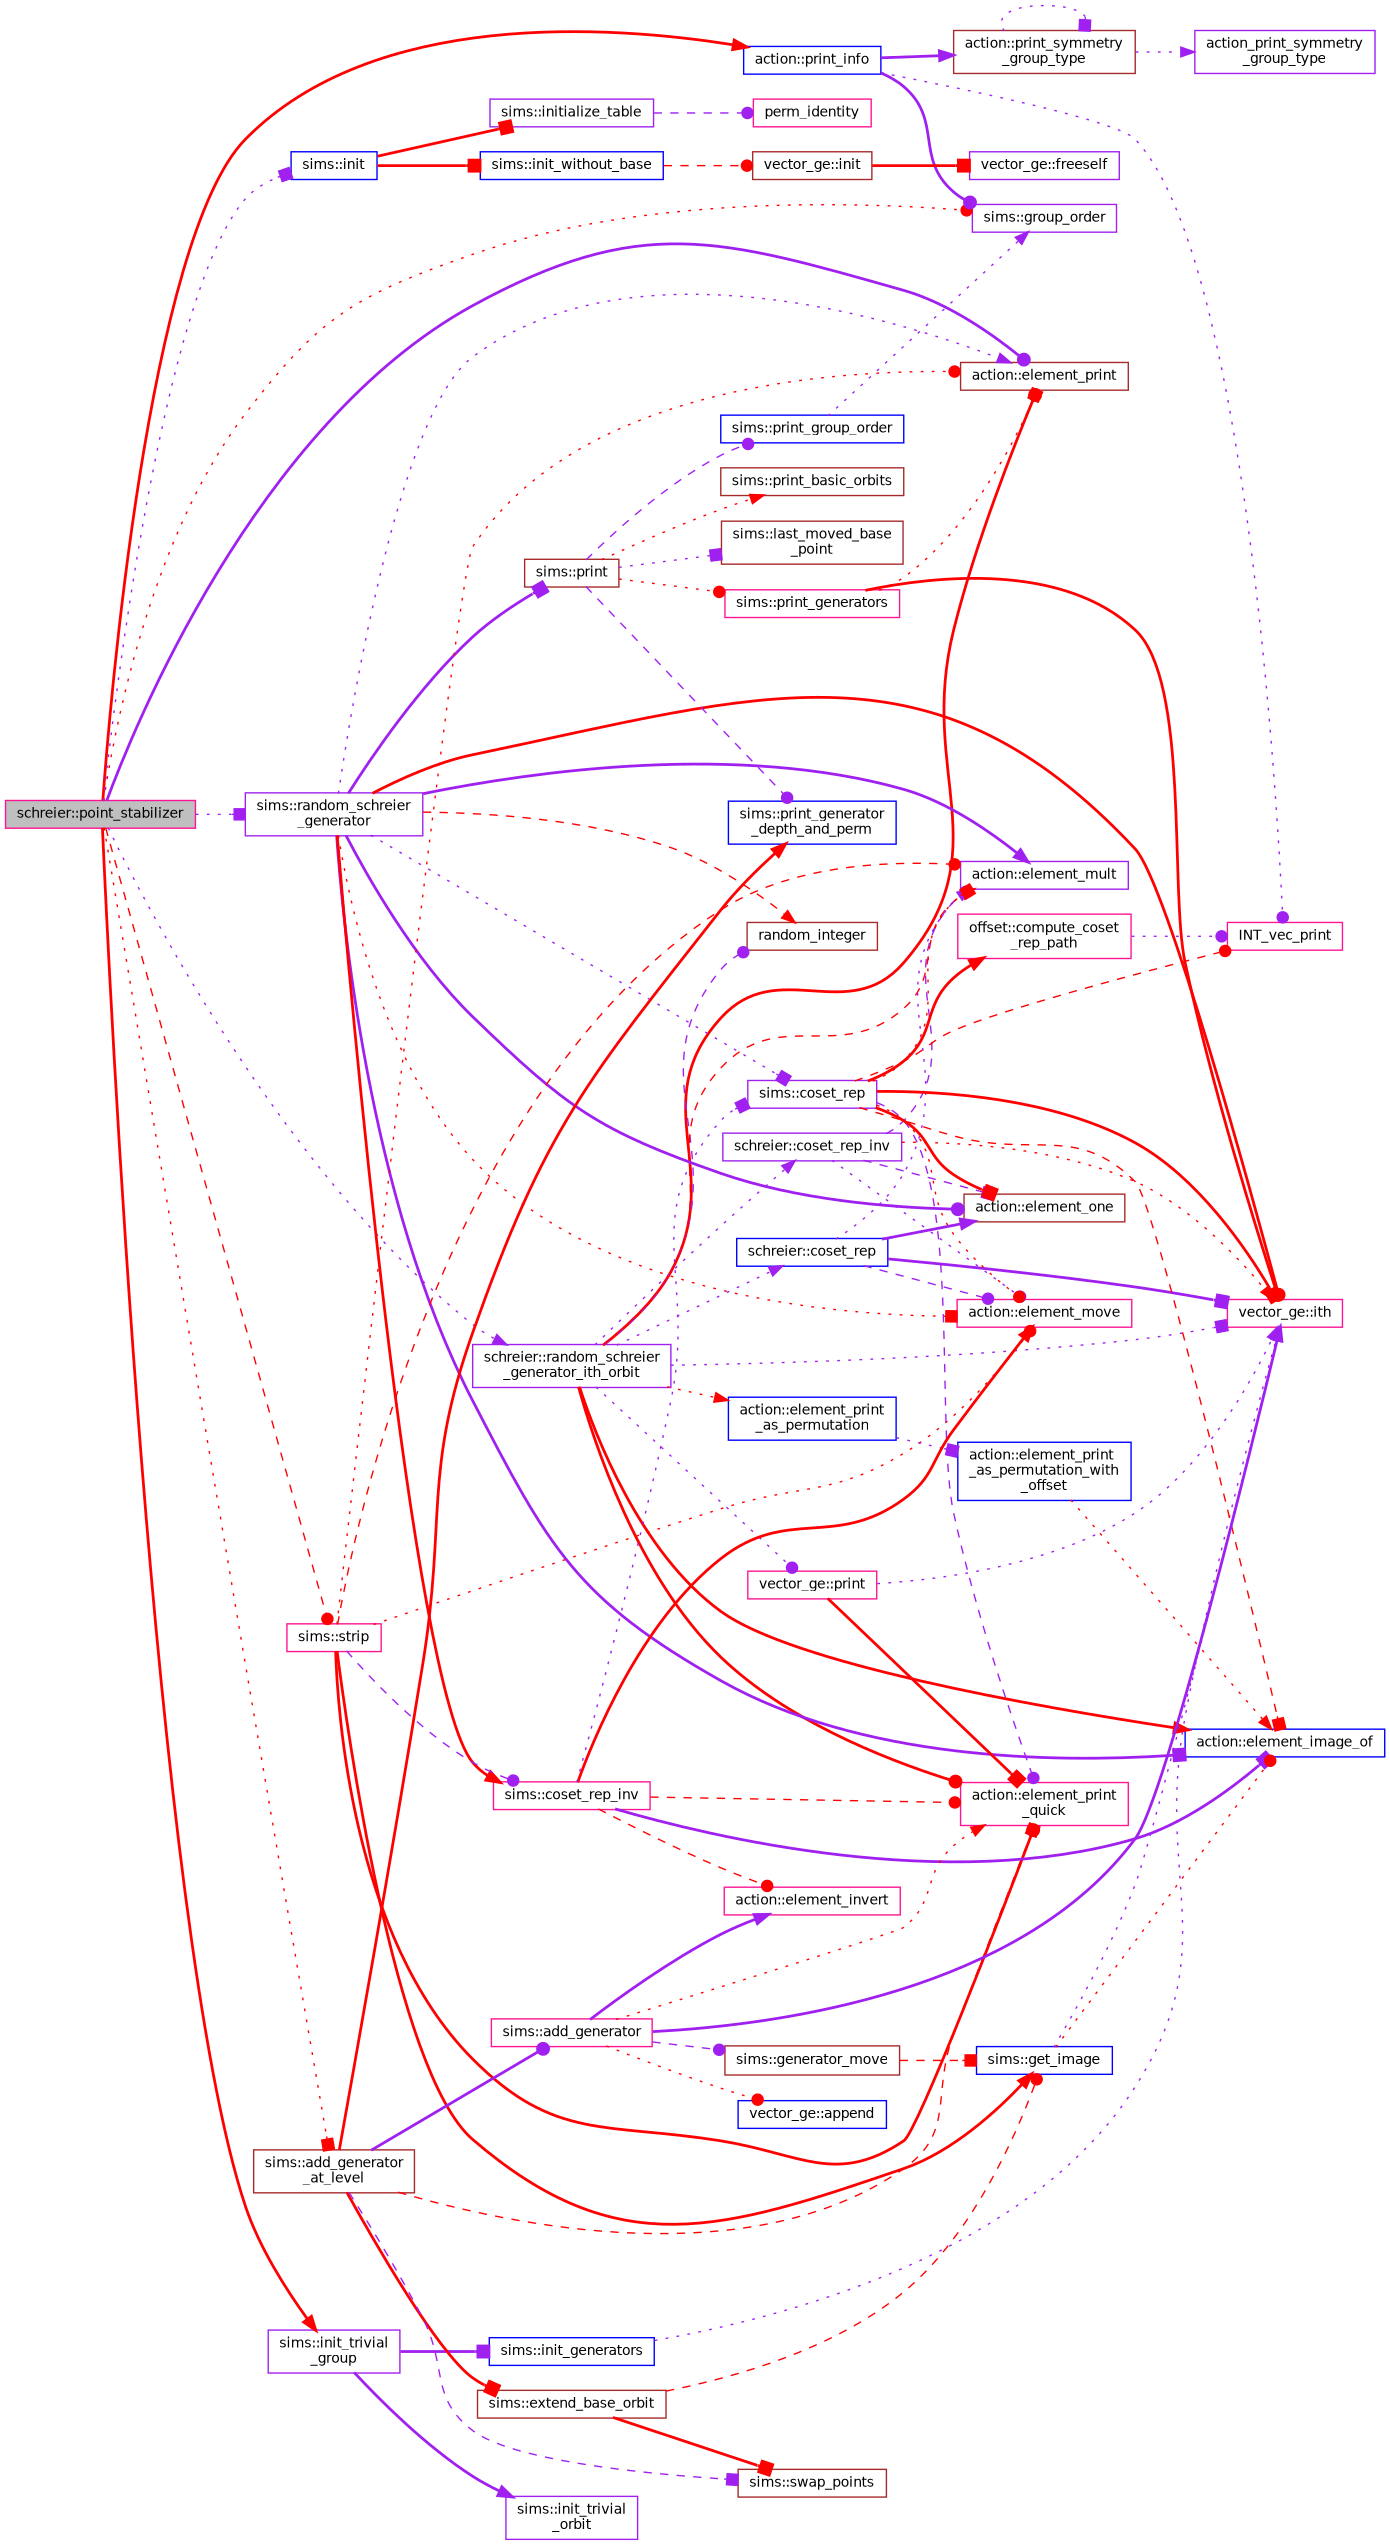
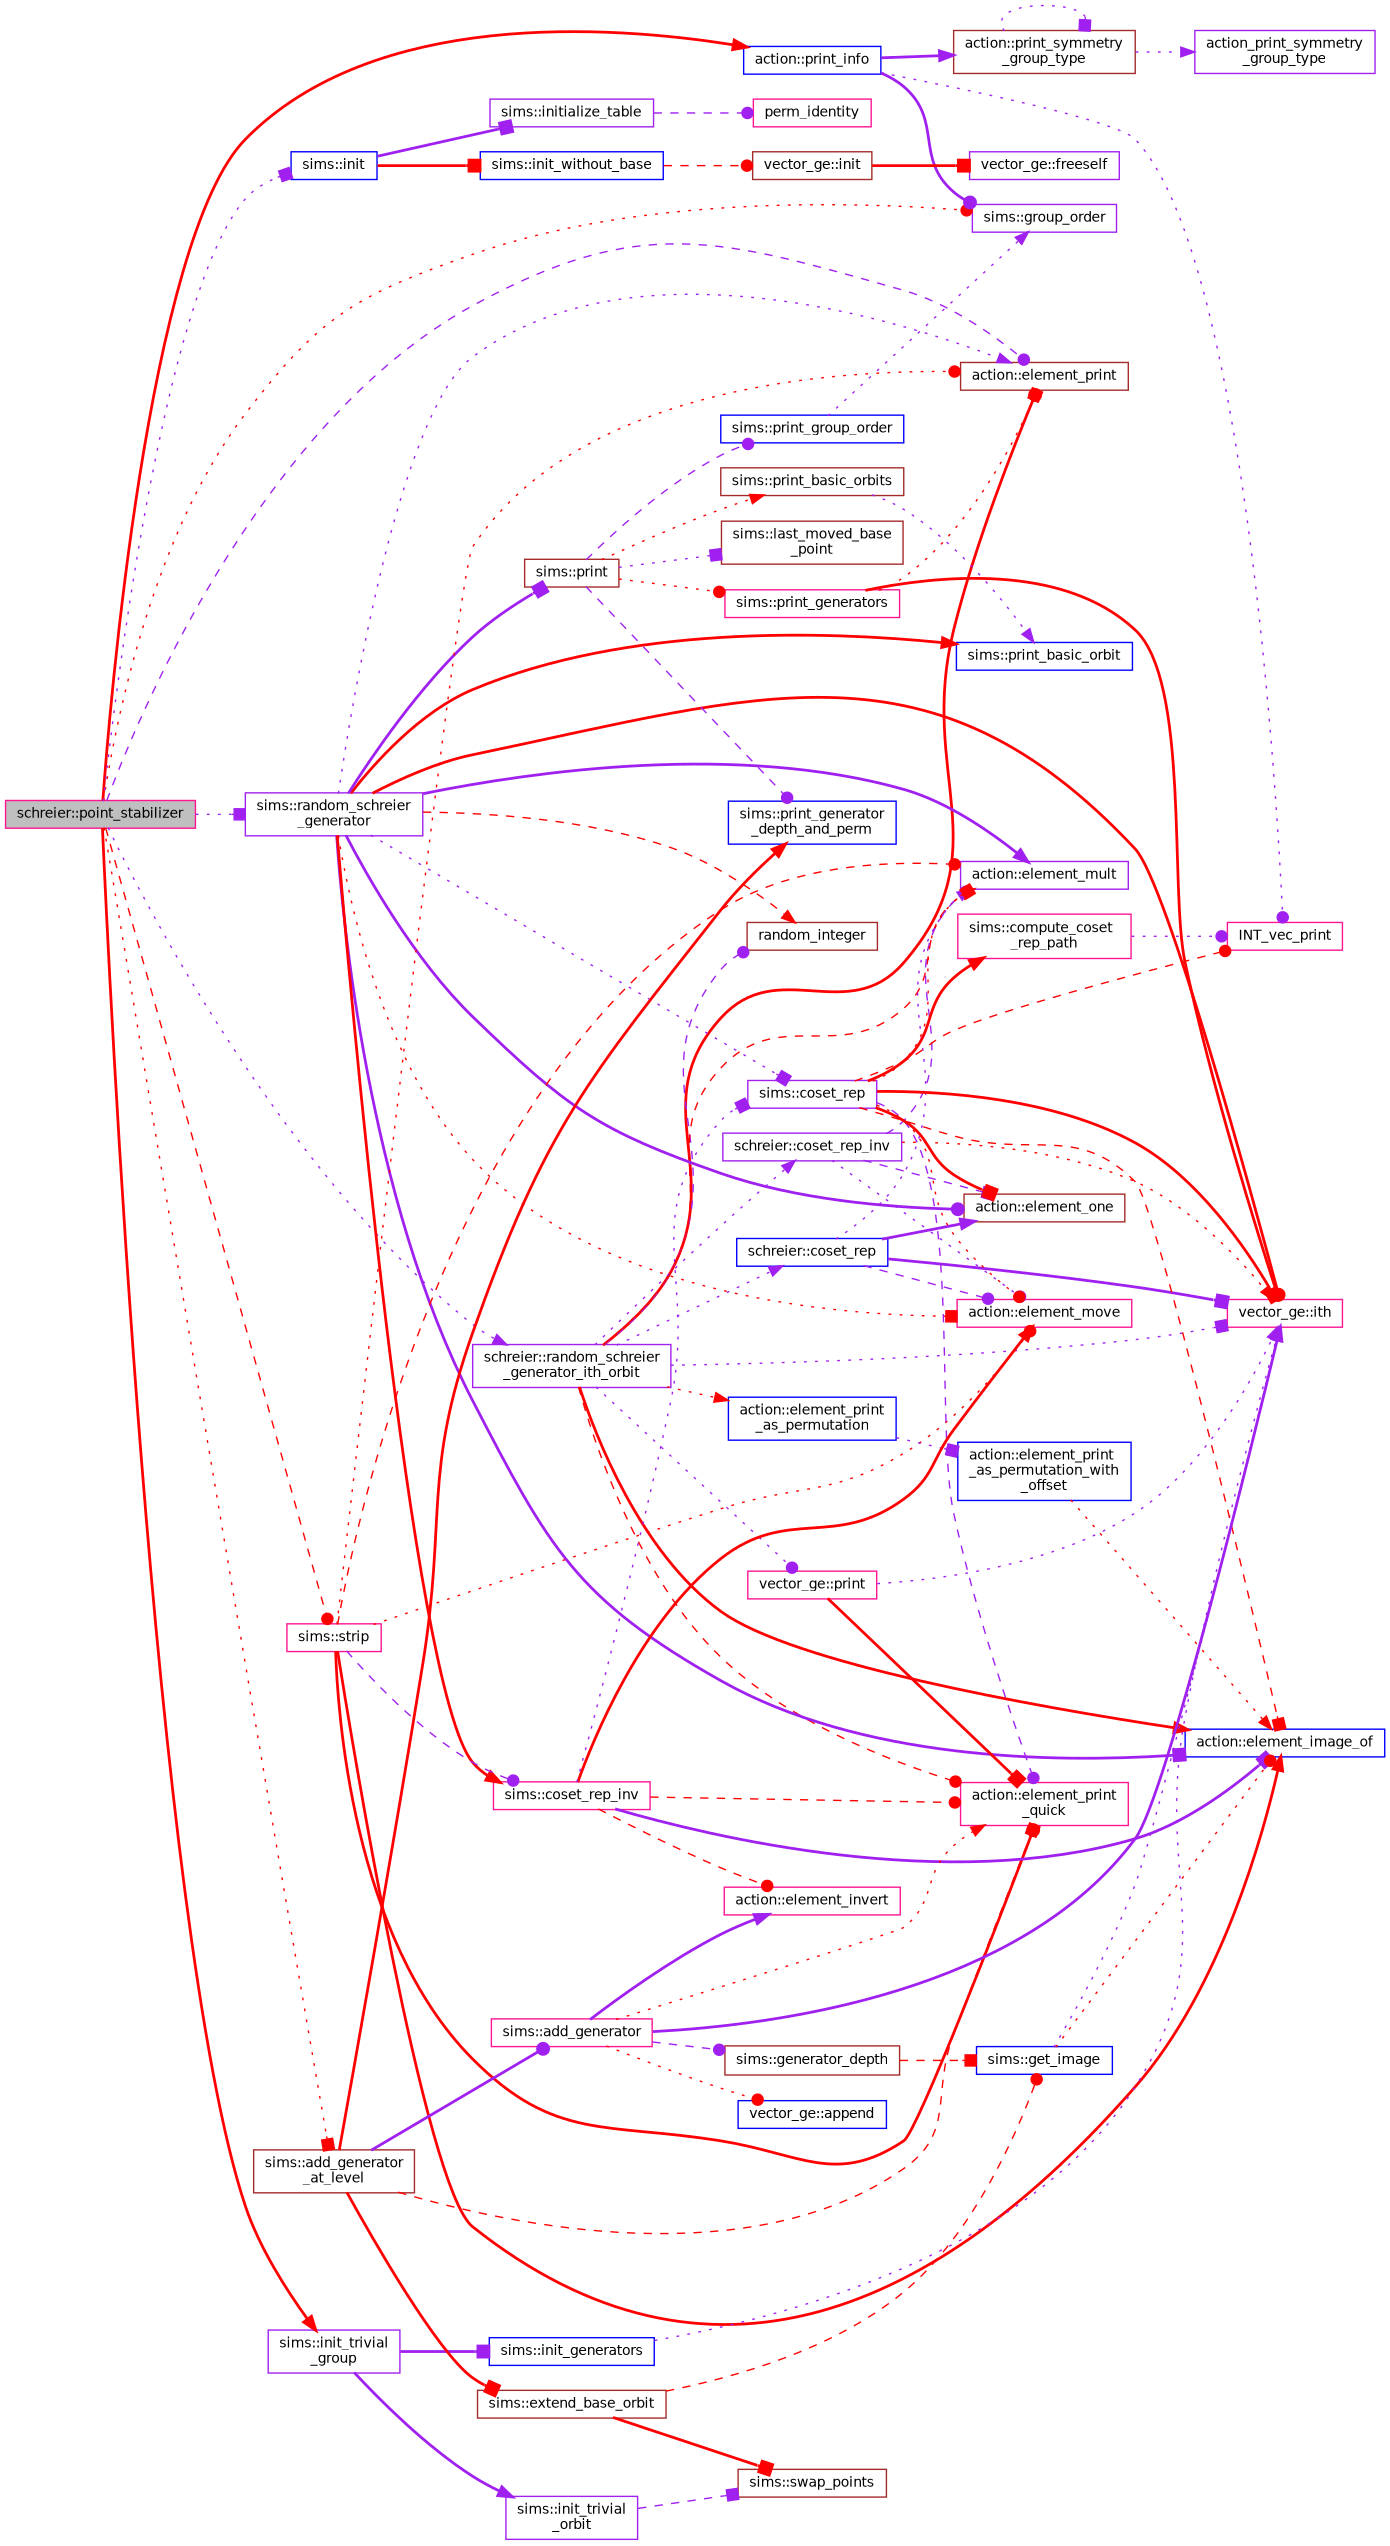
(438, 143) -> (438, 143)
(454, 318) -> (454, 318)
none -> (1044, 656)
(1044, 936) -> (1044, 936)
(705, 1640) -> (705, 1640)
(812, 2060) -> (812, 2060)
(511, 2168) -> (667, 2318)
(467, 2426) -> (681, 2502)
